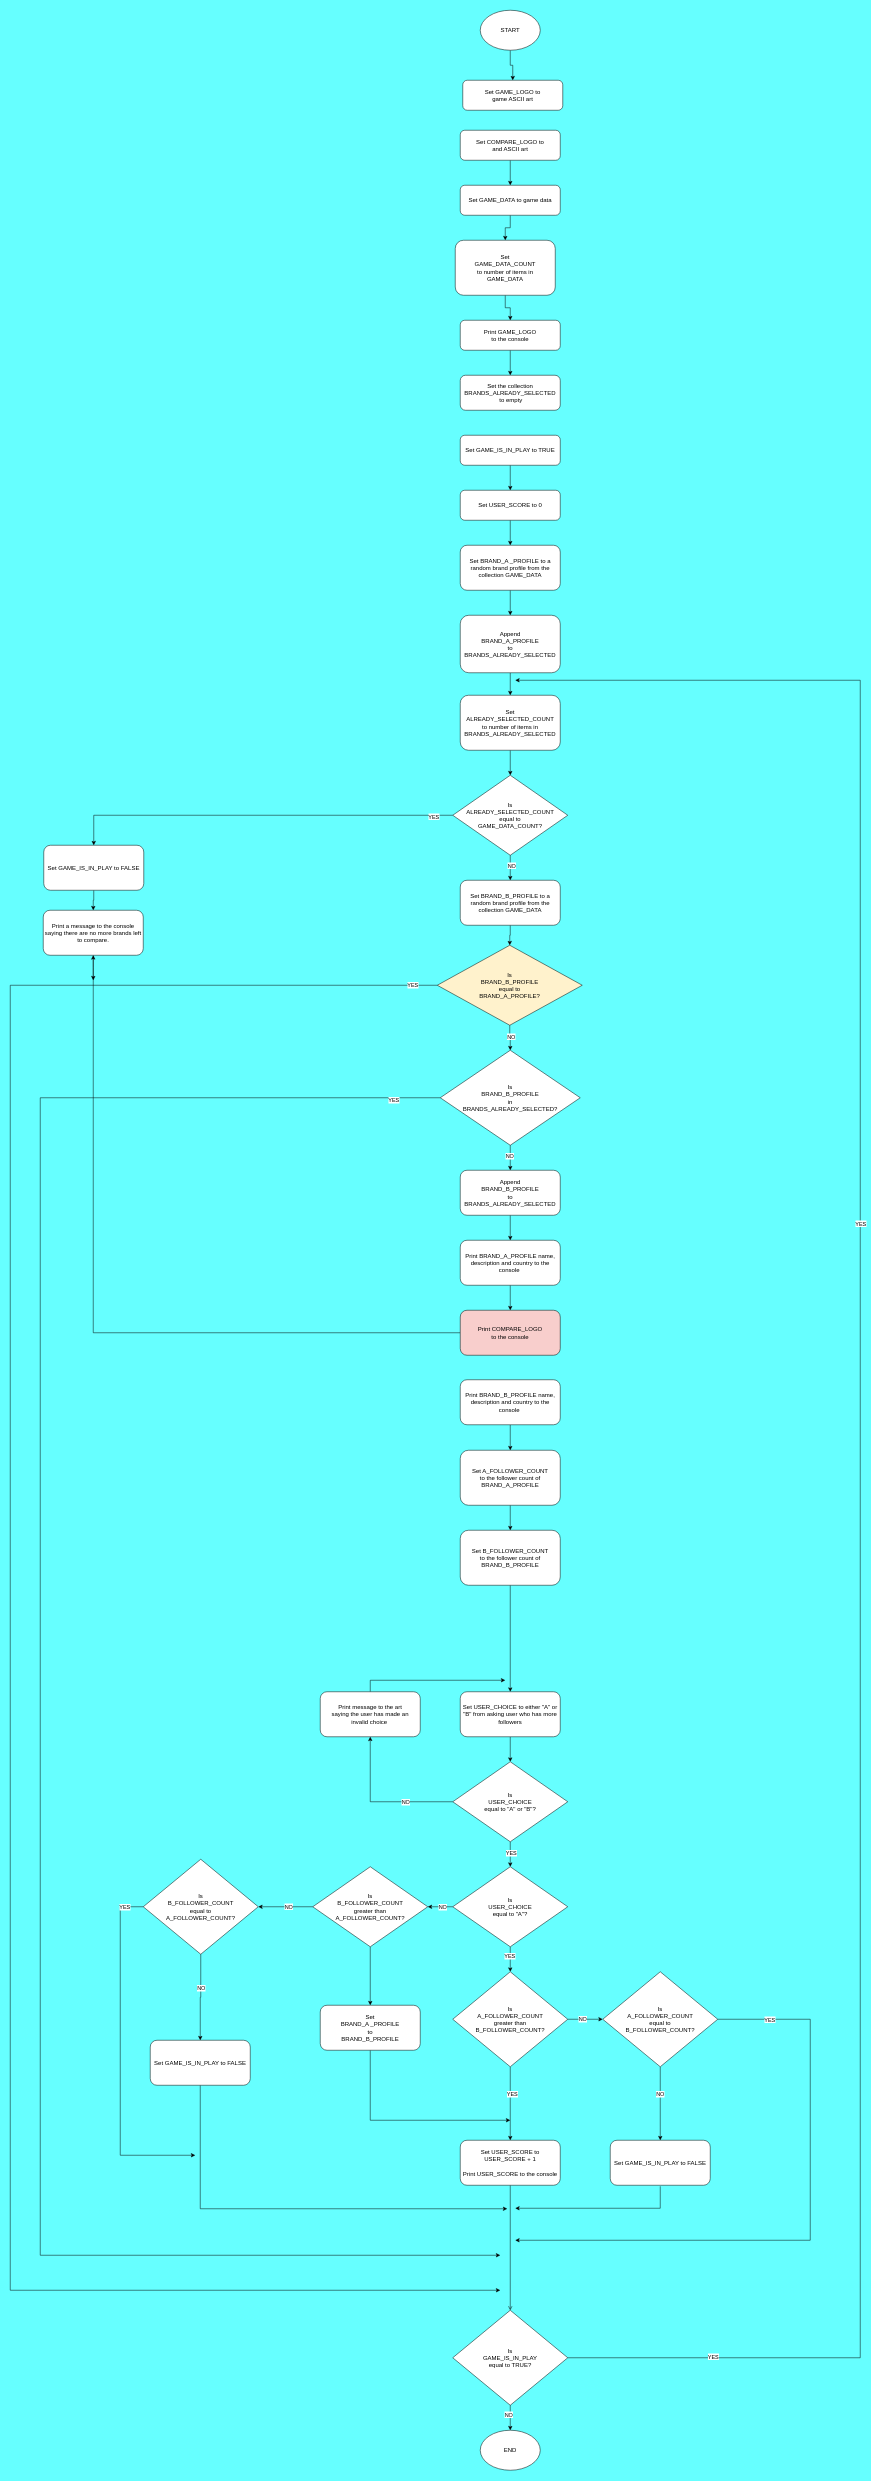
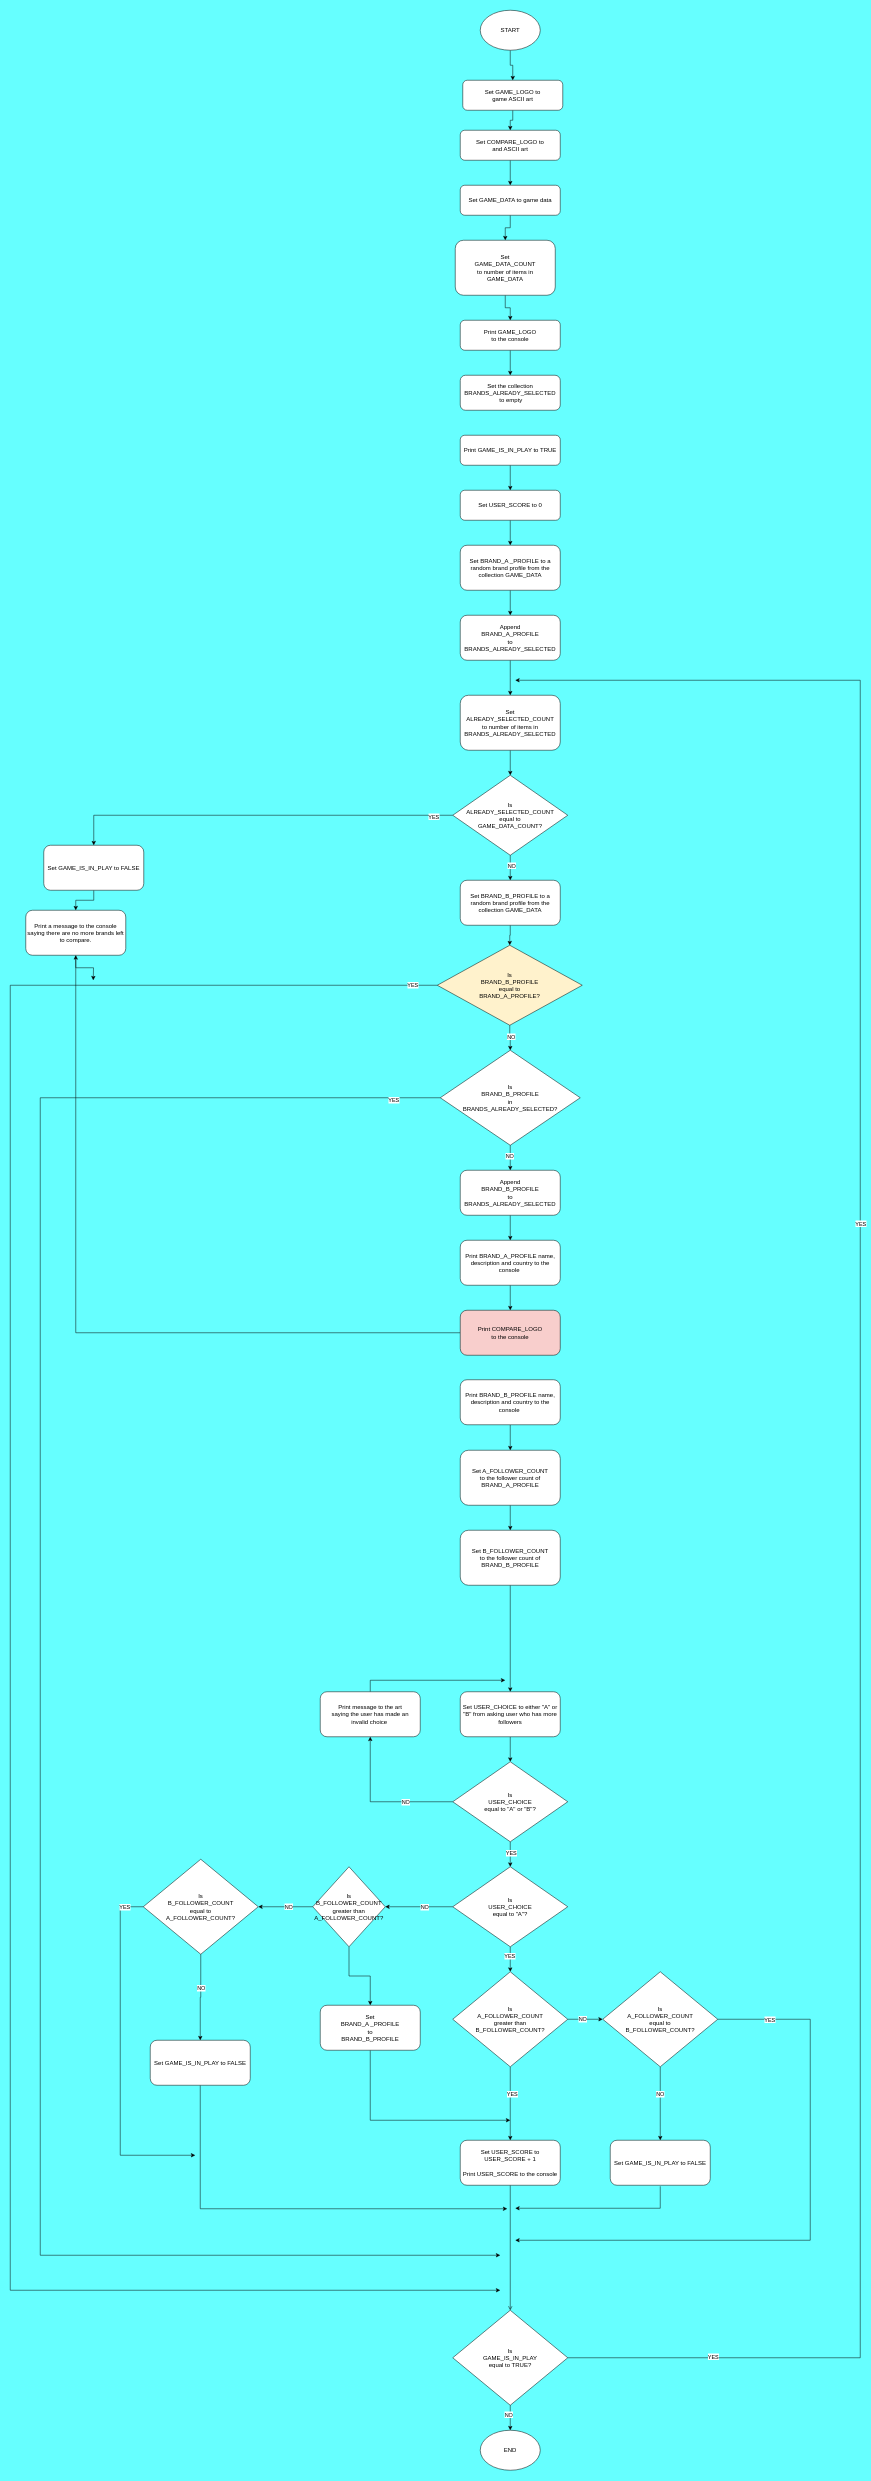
none -> (510, 125)
(510, 450) -> (510, 450)
(510, 644) -> (510, 638)
(93, 933) -> (76, 933)
(370, 1907) -> (349, 1907)
